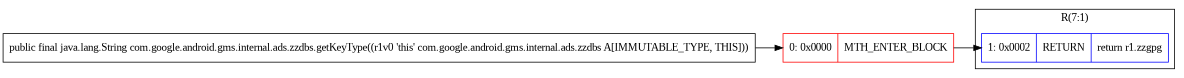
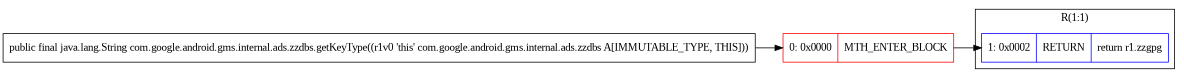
(1075, 18) -> (1075, 18)
